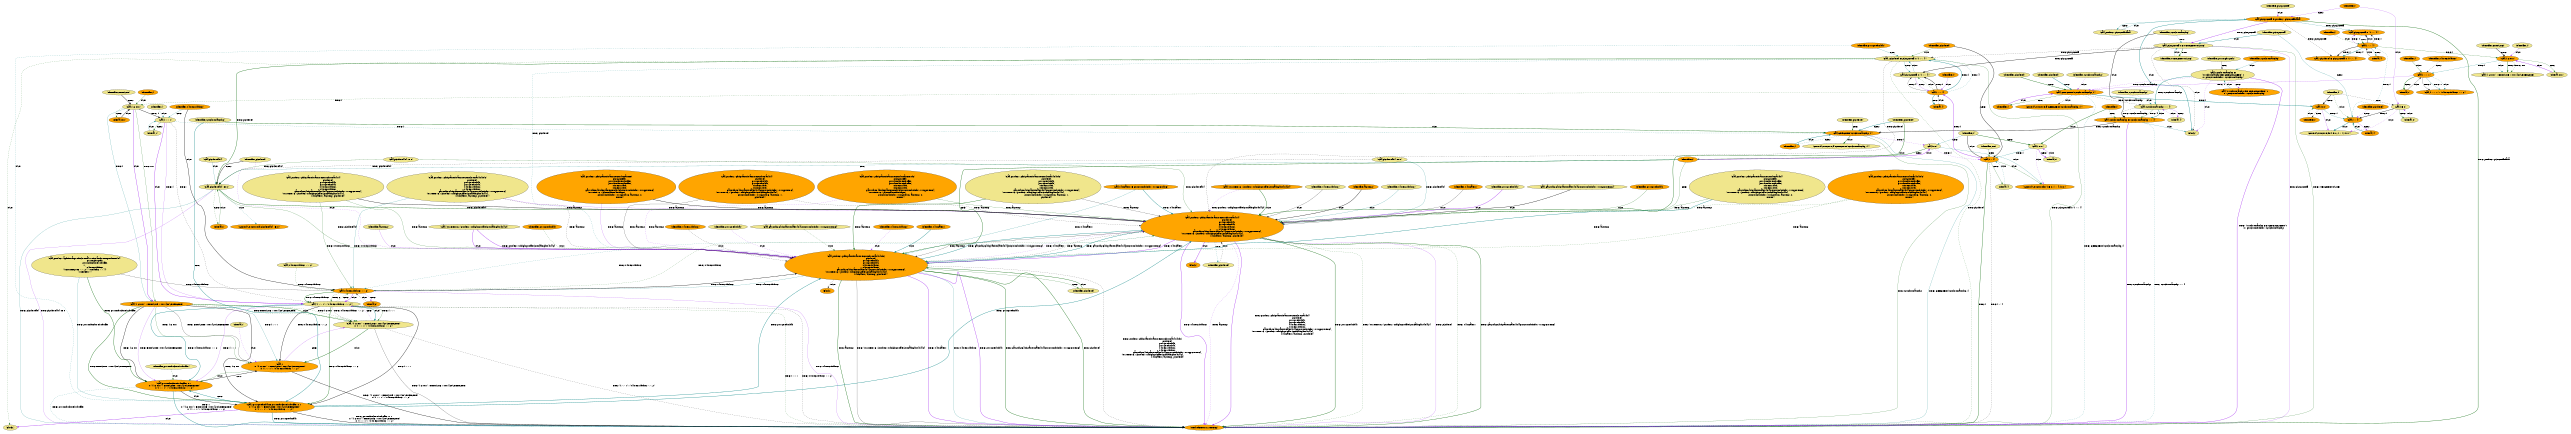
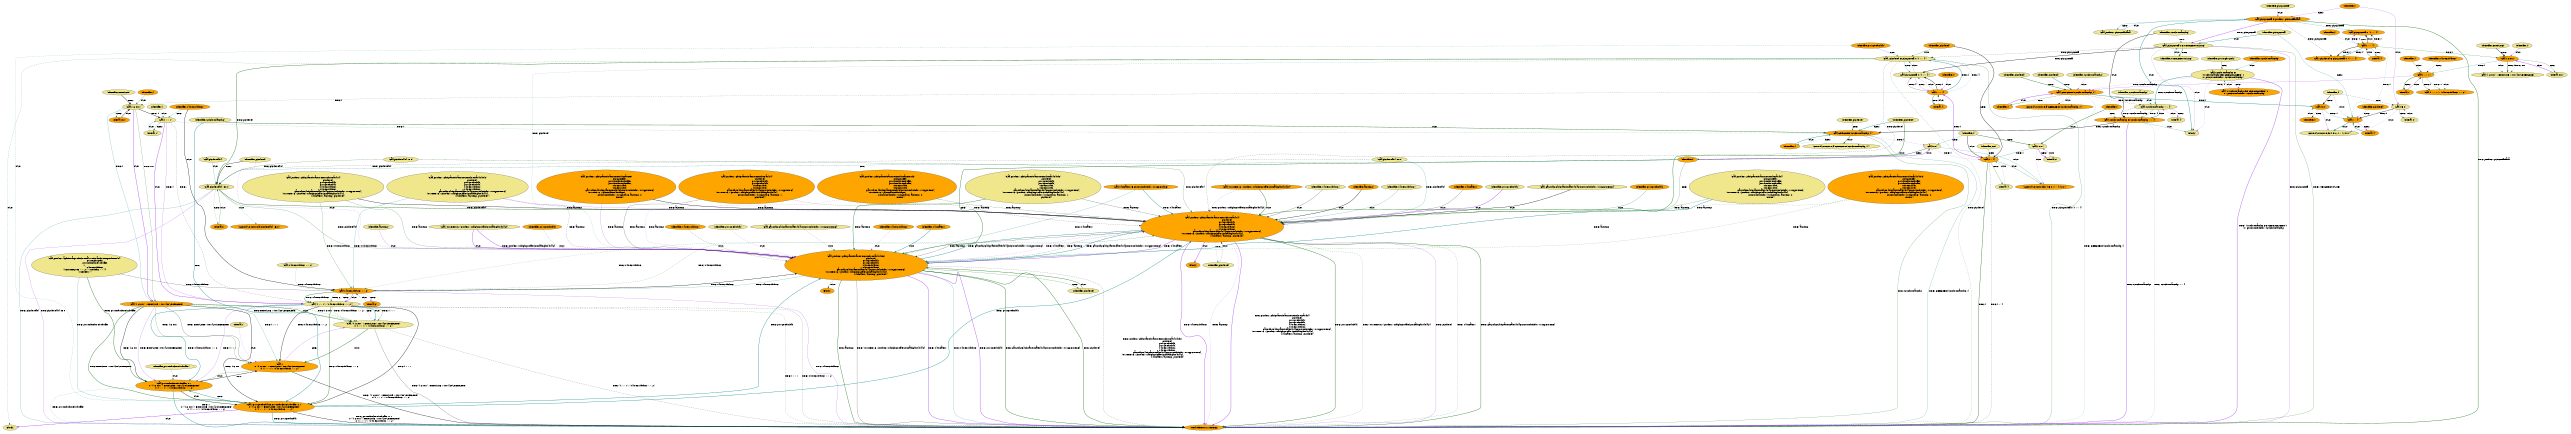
(2185, 52) -> (2185, 52)
